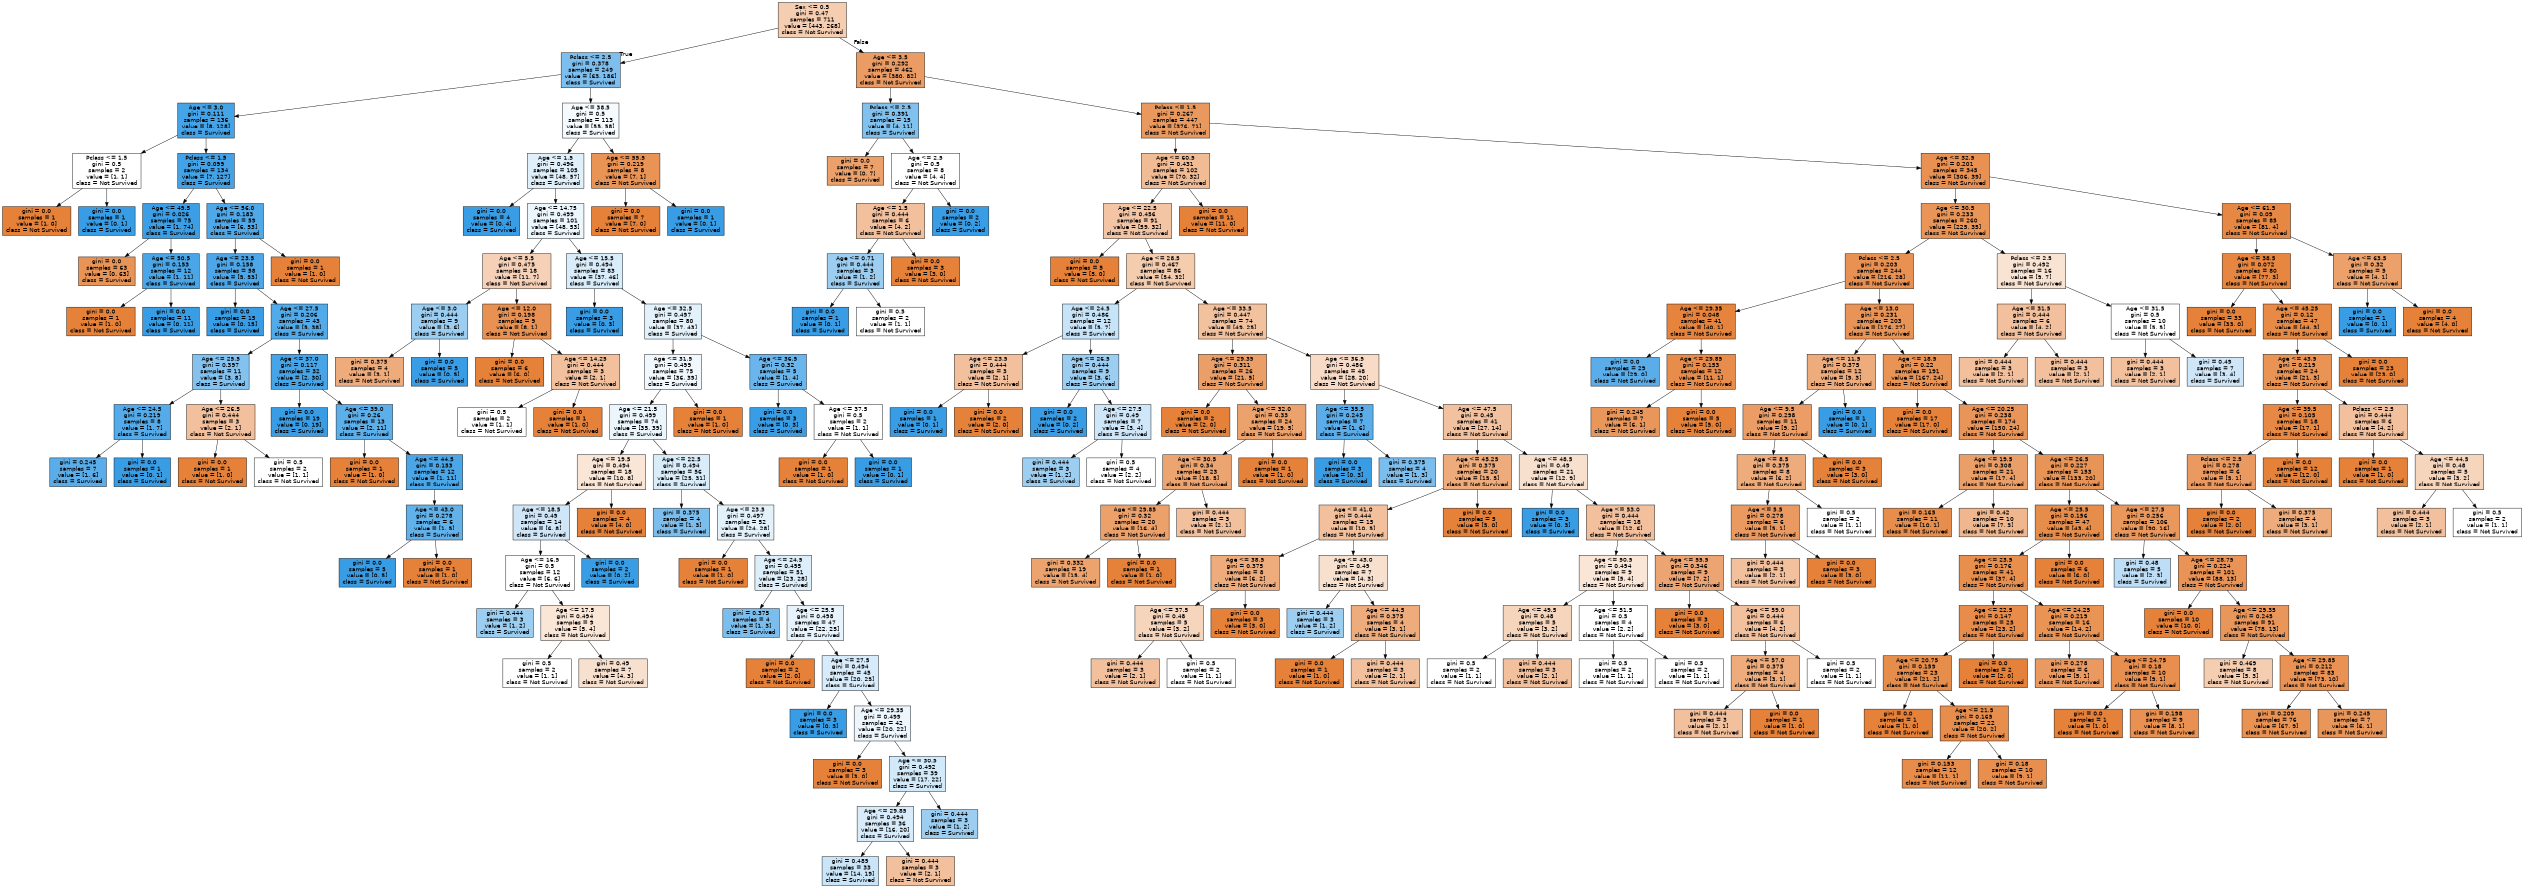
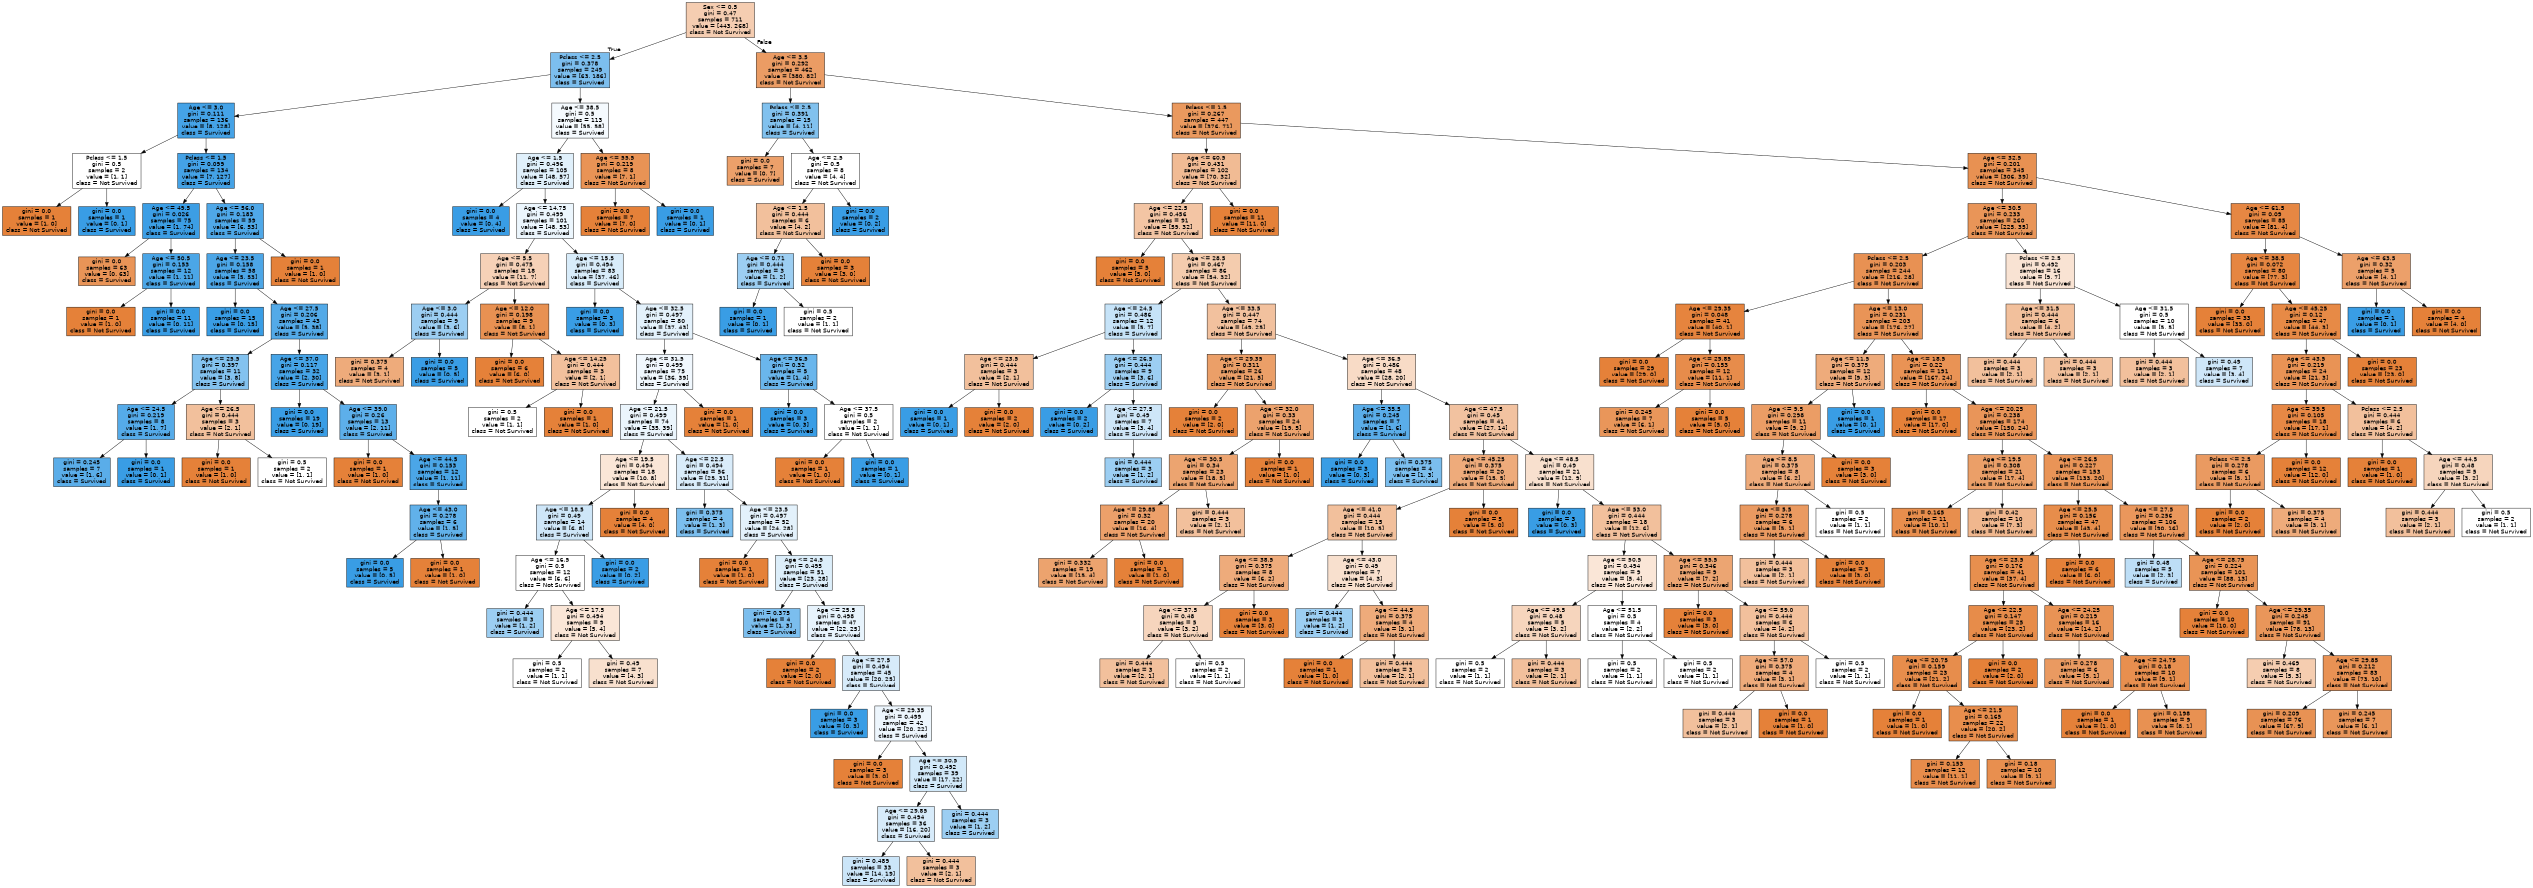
(1625, 372) -> (1634, 372)
(1121, 472) -> none
